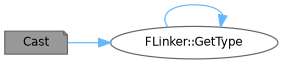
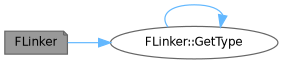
(36, 43) -> (36, 43)
